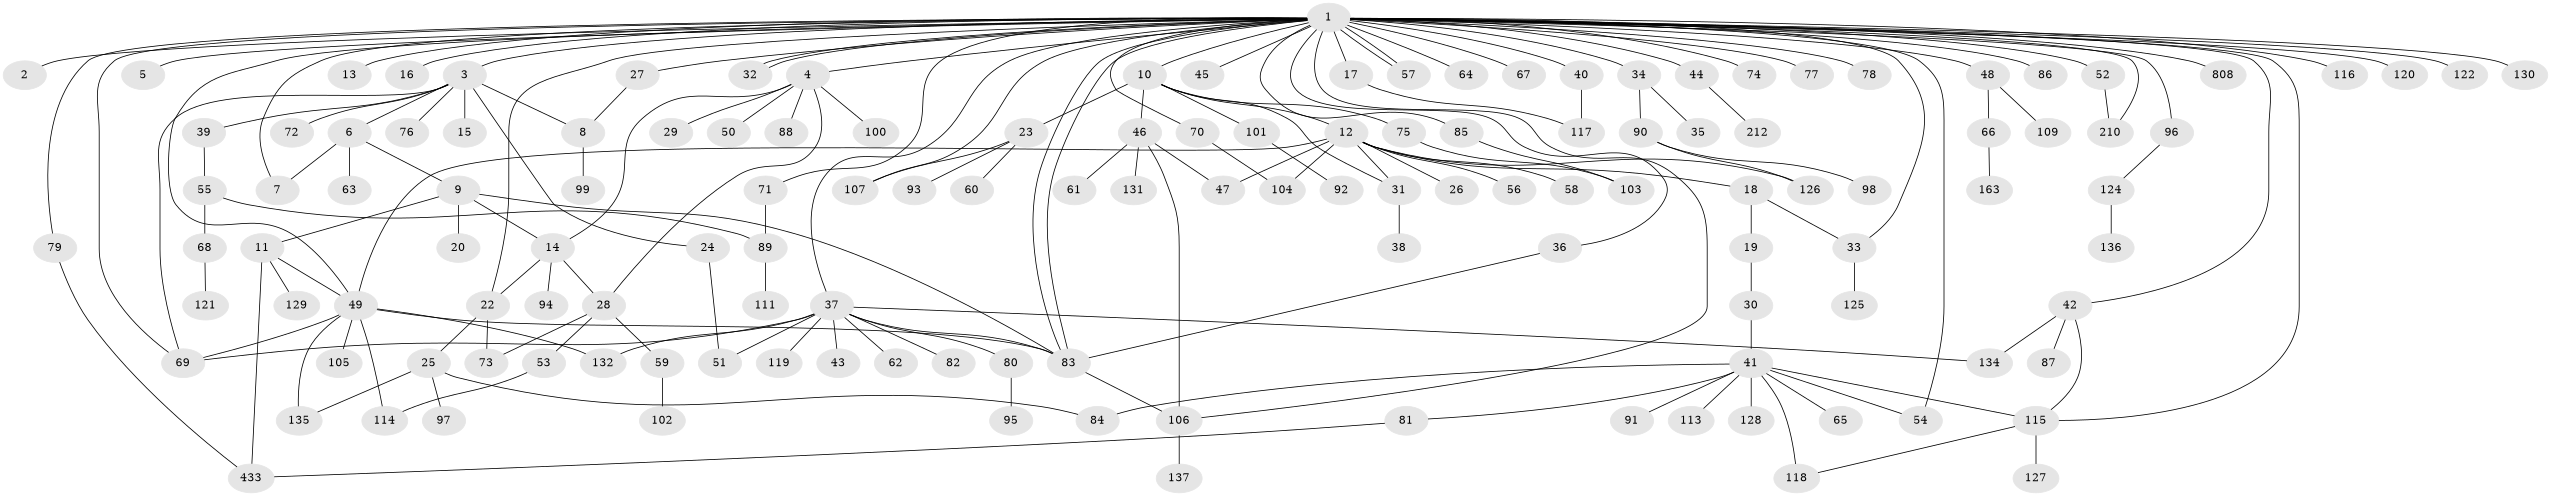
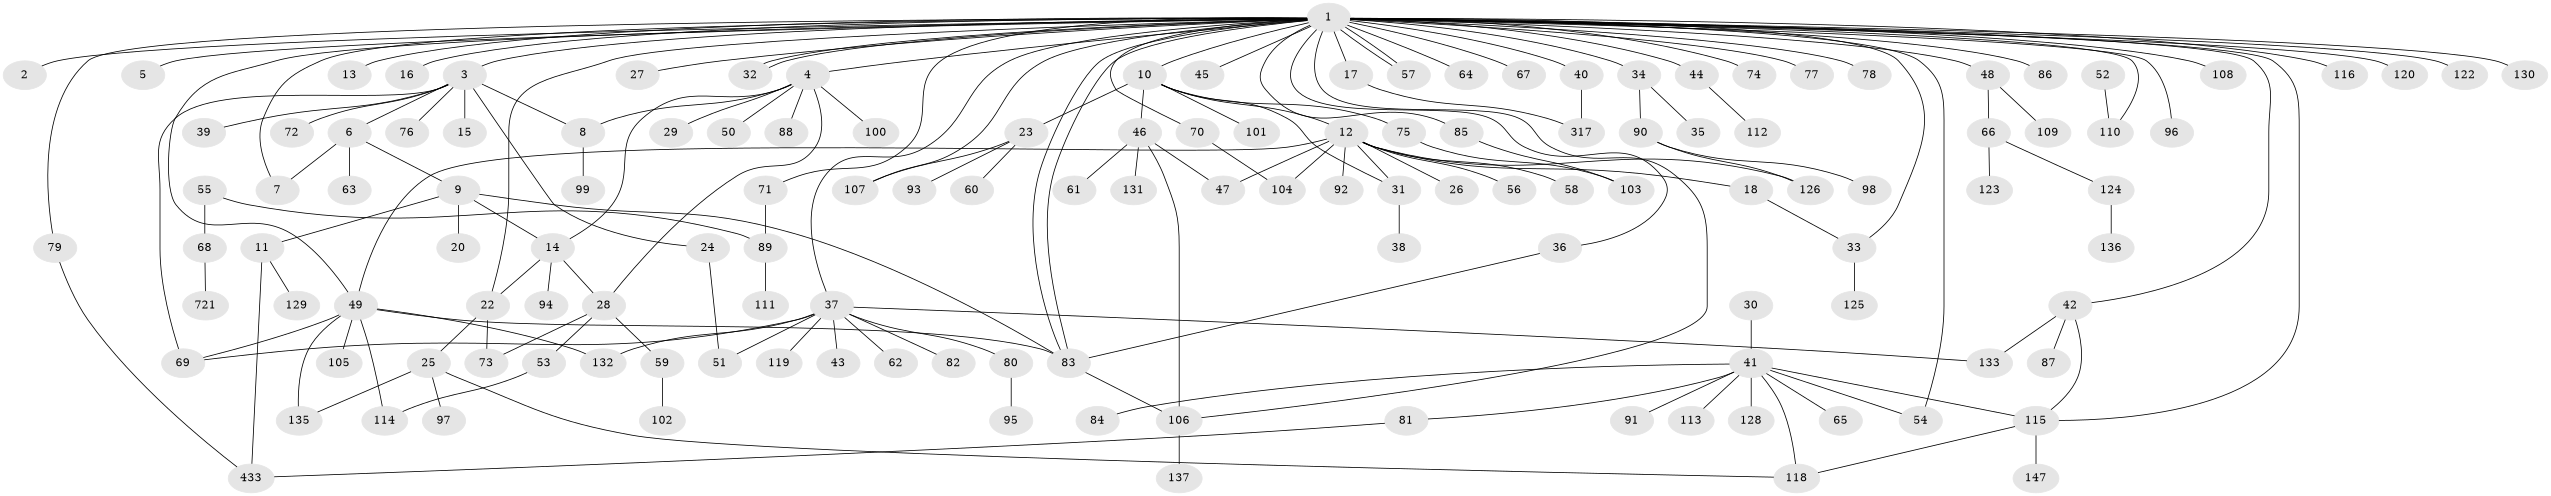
(1720, 27) -> none
(549, 28) -> none
(2223, 75) -> (2223, 75)
(610, 104) -> (696, 105)
(1582, 133) -> (1582, 133)
(1758, 133) -> (1758, 133)
(2110, 133) -> (2110, 133)
(204, 162) -> none
(1299, 162) -> (1344, 157)
(2142, 162) -> (2049, 162)
(1990, 190) -> (1990, 190)
(1751, 248) -> none
(309, 277) -> none
(206, 306) -> (206, 306)
(951, 334) -> none
(1990, 363) -> (1990, 363)
(761, 401) -> (1104, 460)
(2036, 478) -> (2036, 478)
